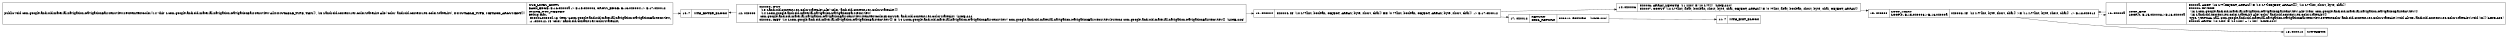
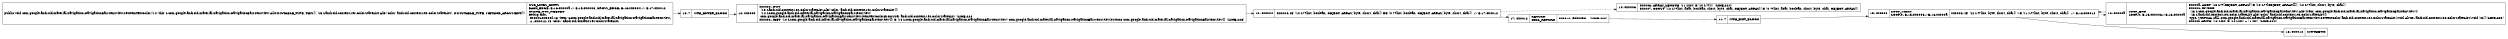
(1558, 10) -> (1558, 10)
(1863, 10) -> (1813, 18)
(734, 13) -> (731, 14)
